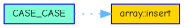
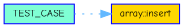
(39, 14) -> (39, 14)
